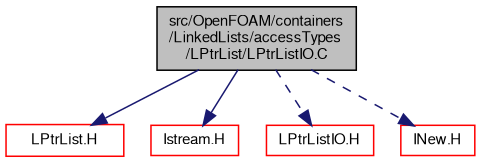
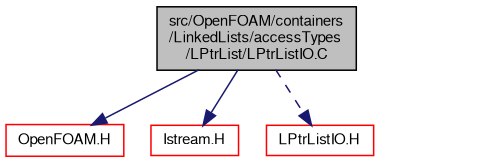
(65, 140) -> (65, 140)
(438, 140) -> none
